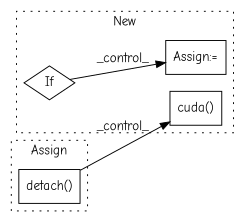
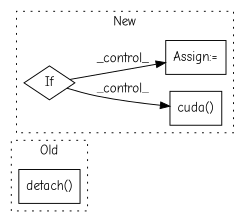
(121, 148) -> (113, 99)
(49, 151) -> (49, 151)
